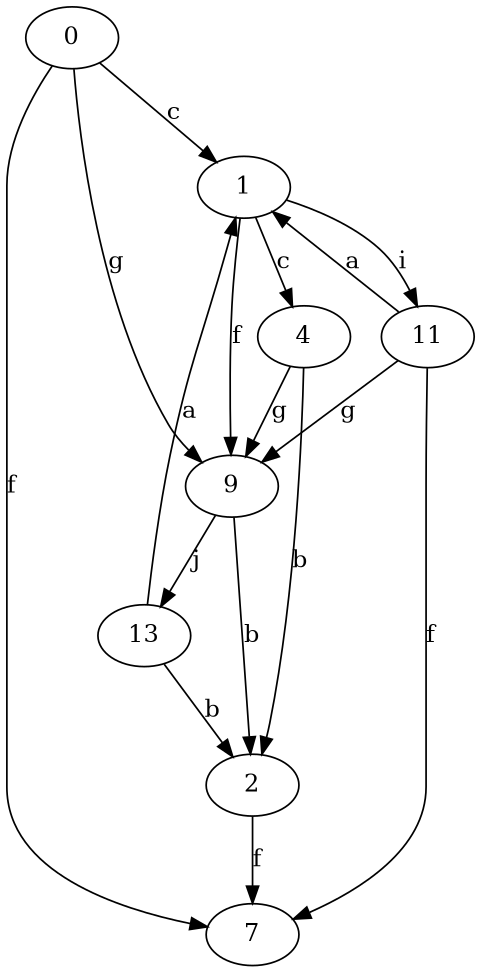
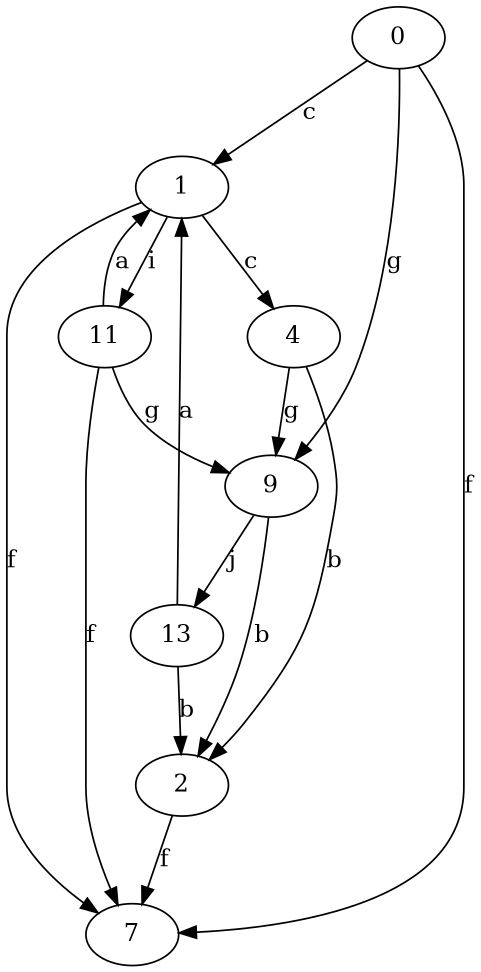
(231, 328) -> (7, 533)
